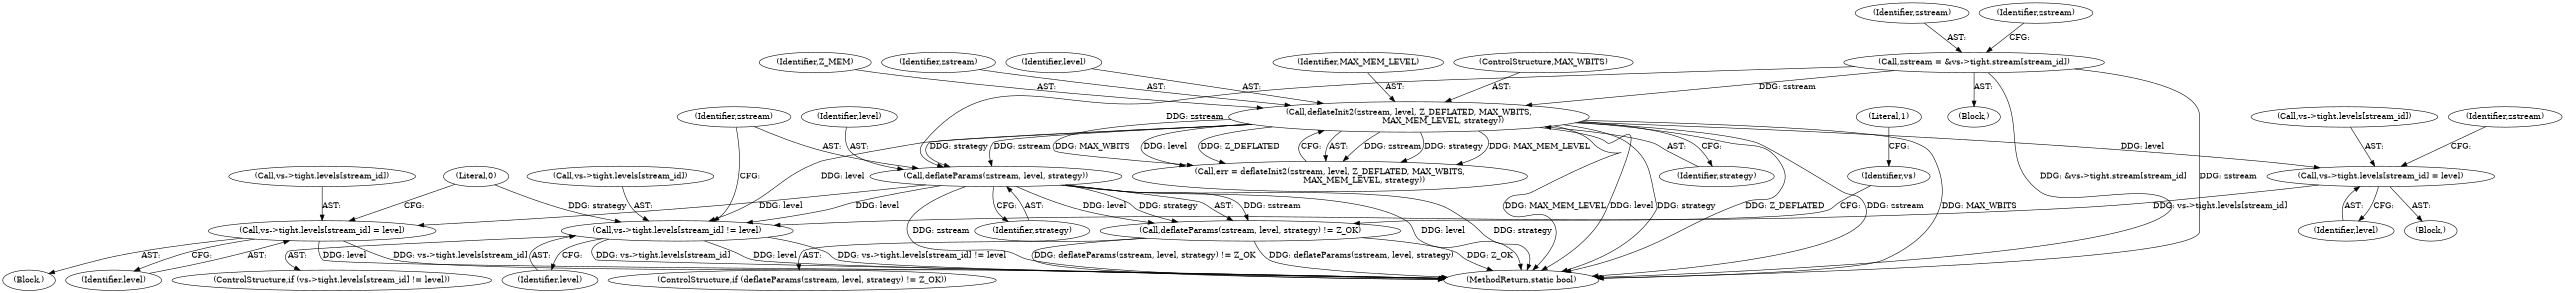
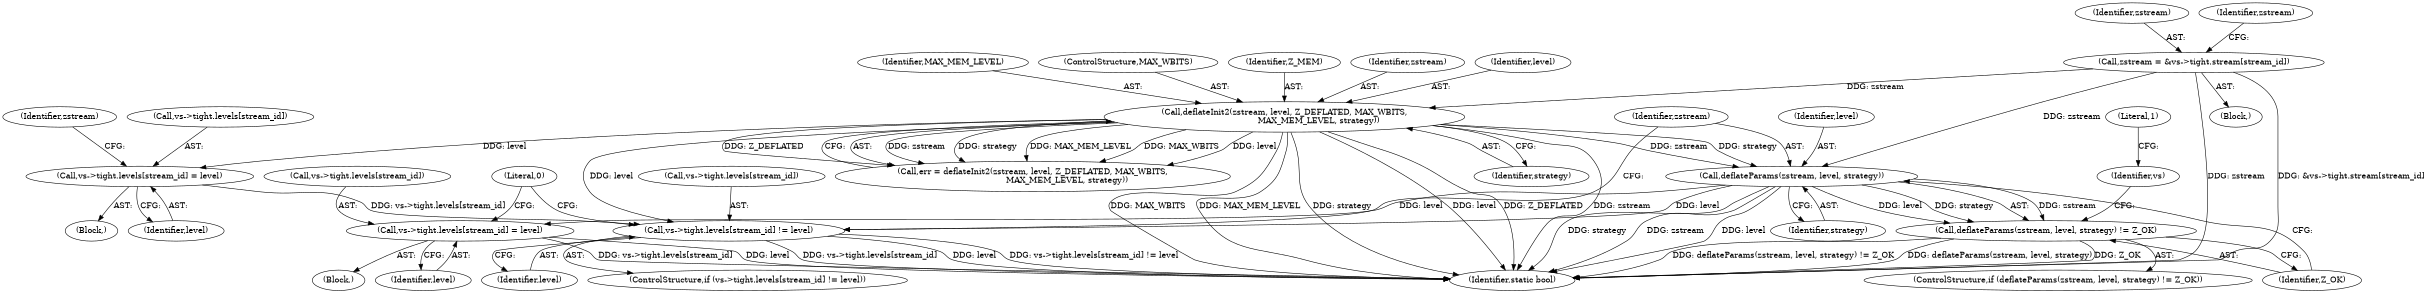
(597, 206) -> (569, 206)
(1521, 280) -> (1512, 280)
none -> (2312, 280)
